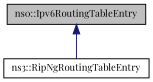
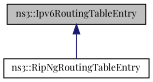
(76, 14) -> (76, 14)
